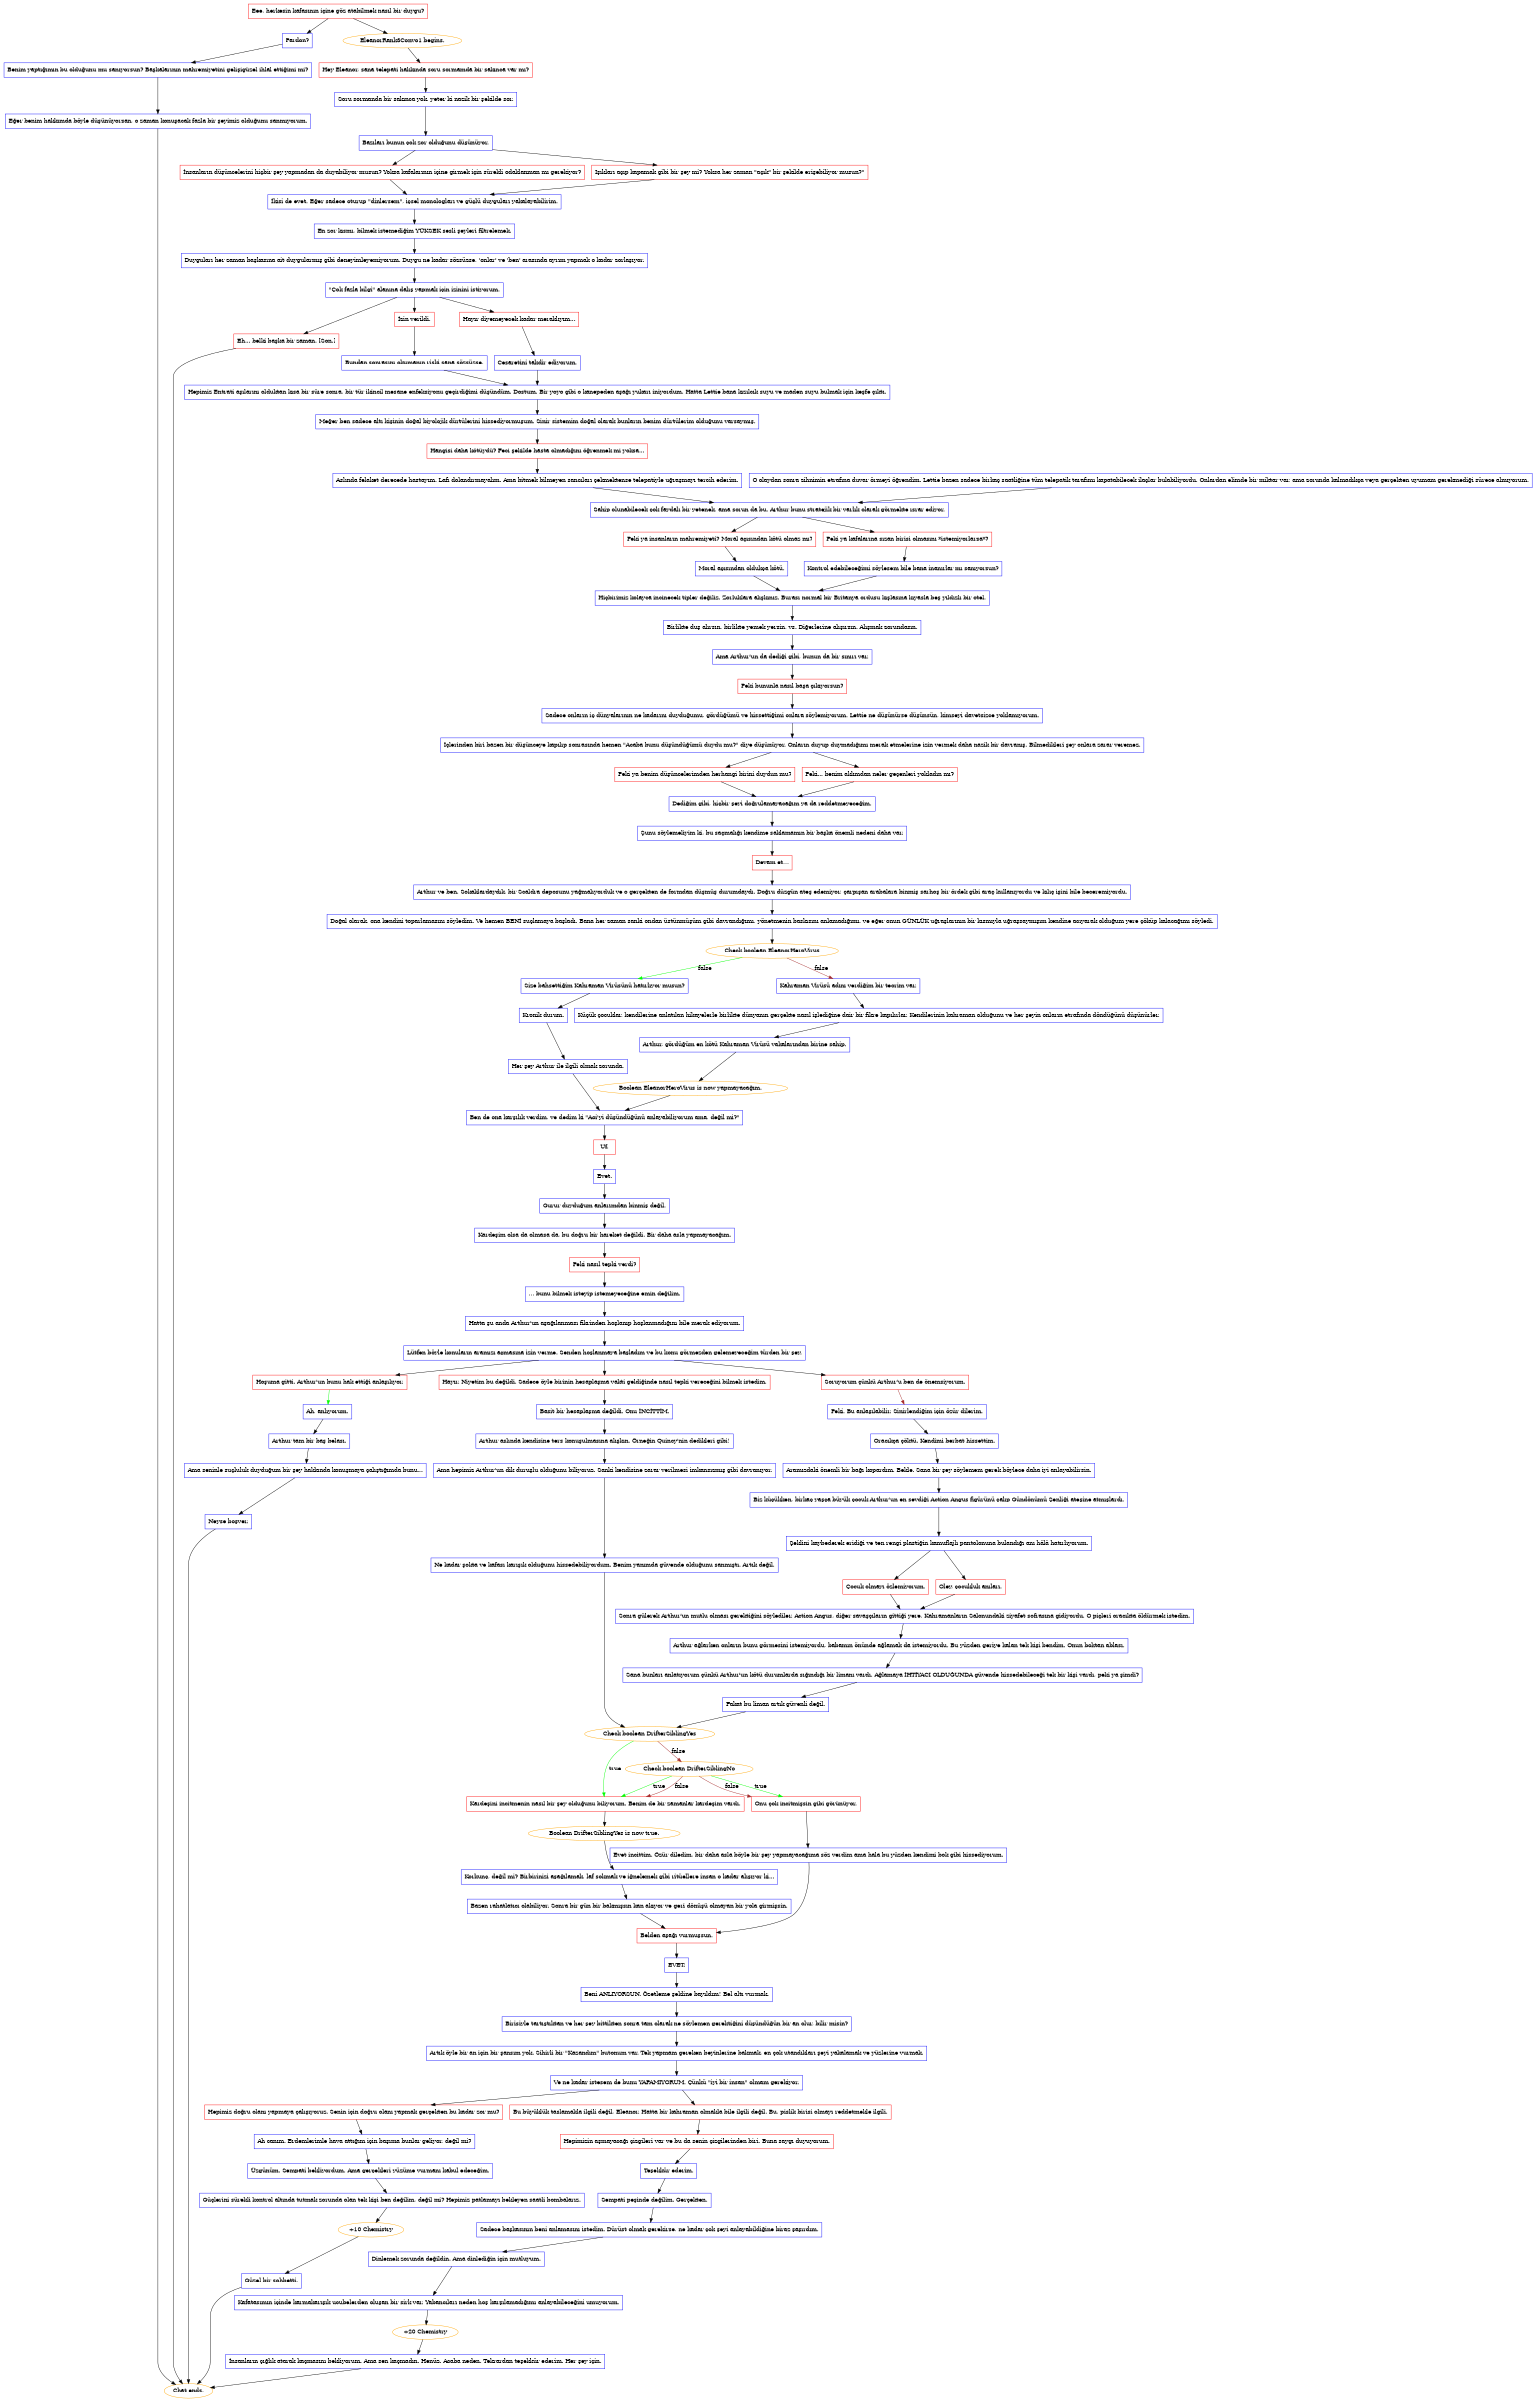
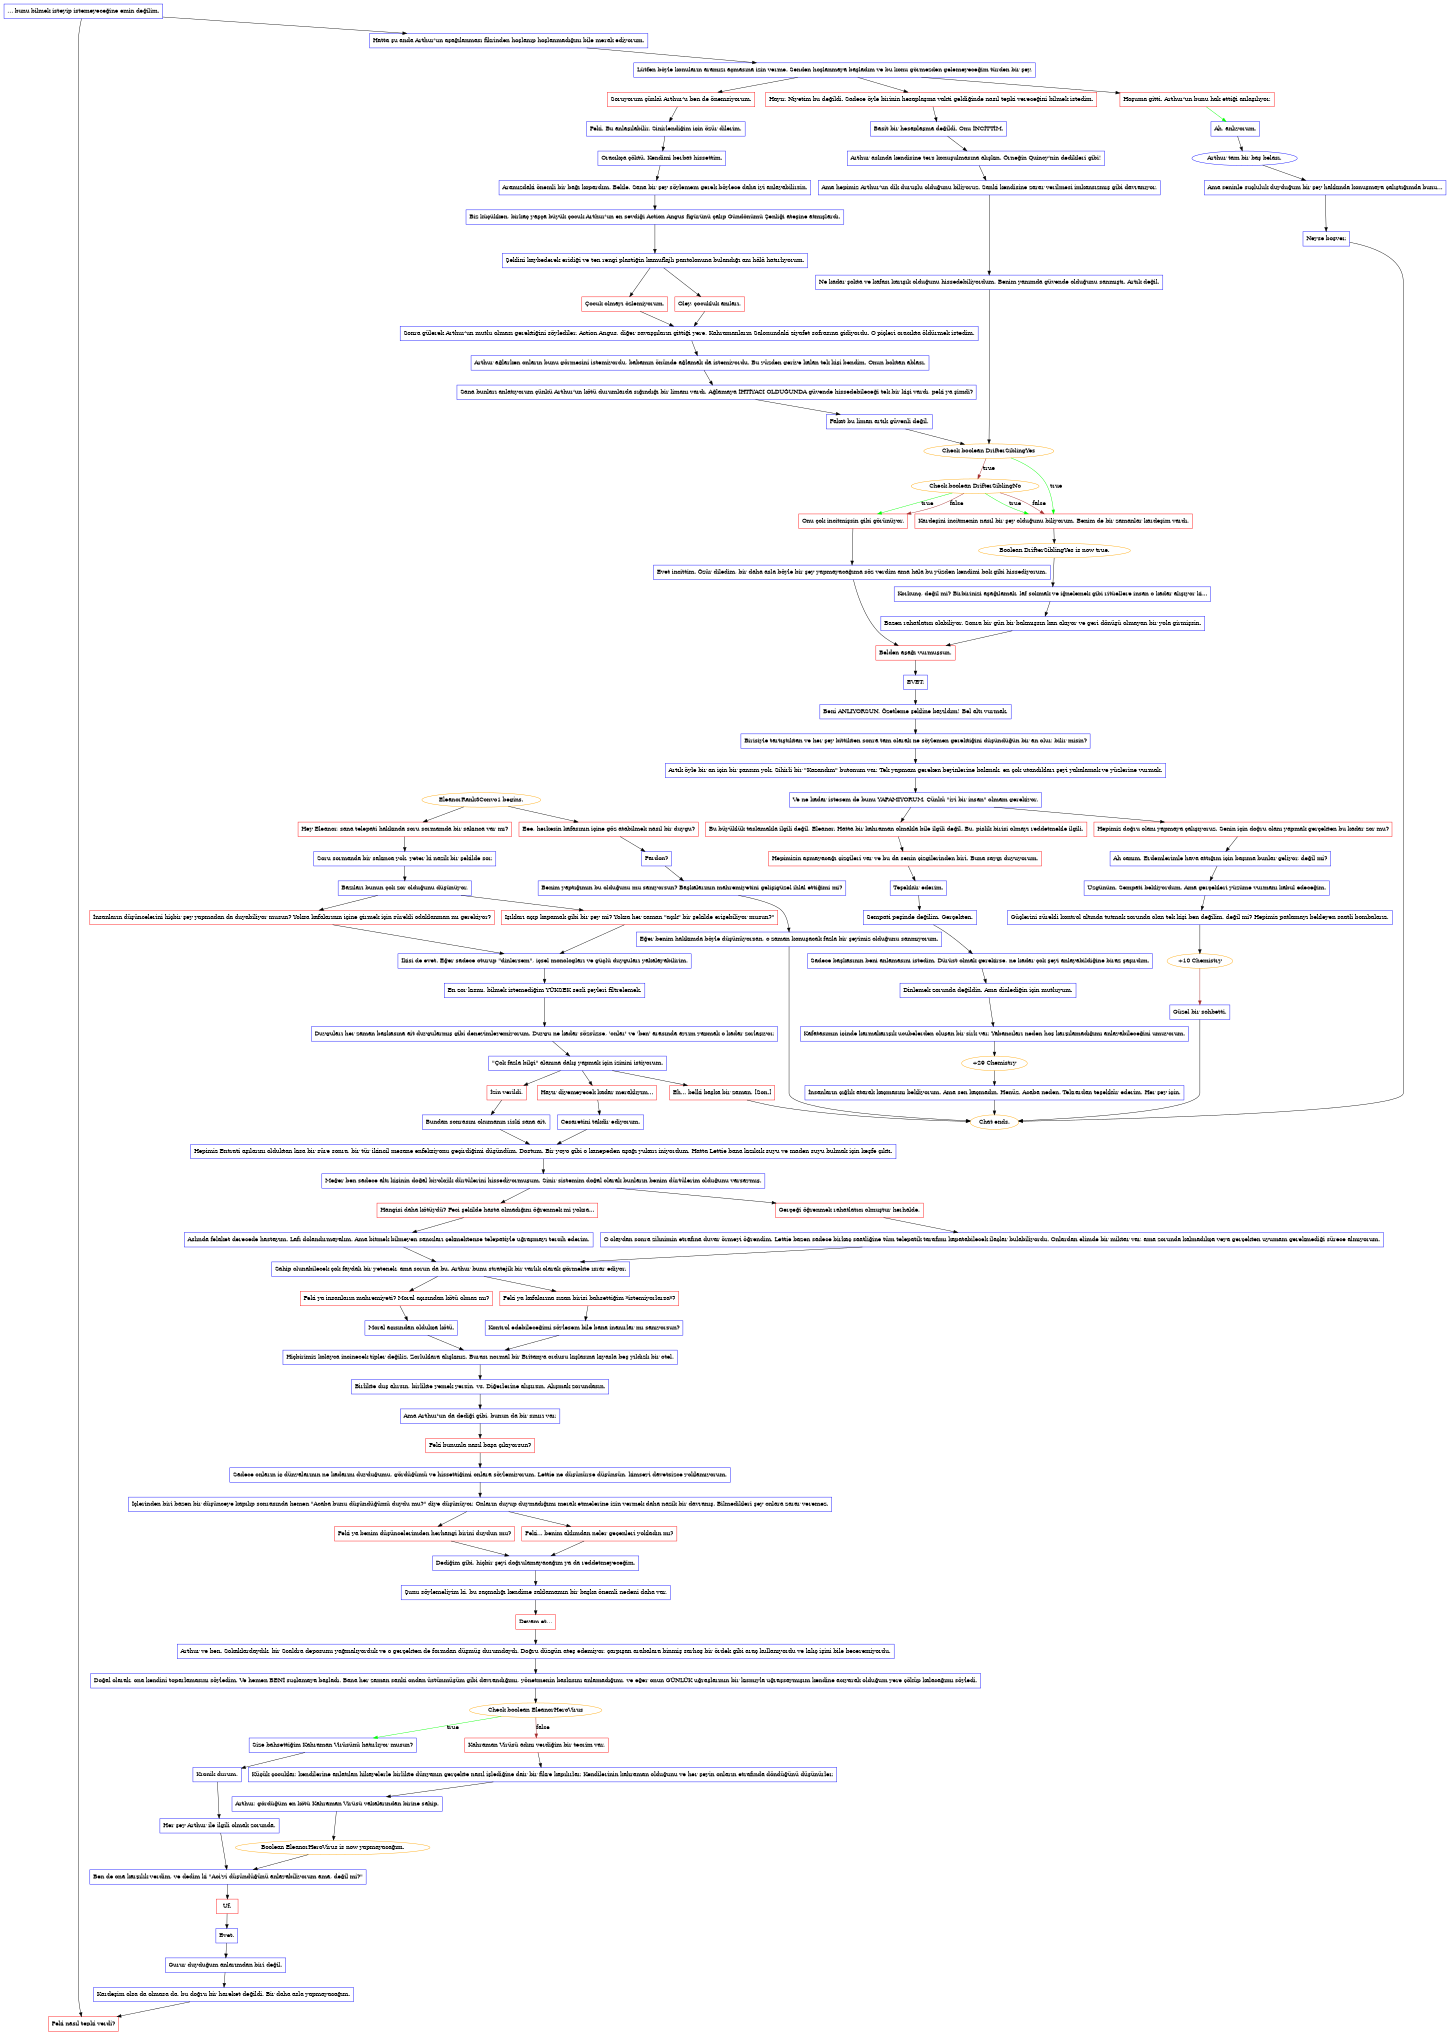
(369, 25) -> (541, 814)
(414, 363) -> (486, 1122)
(907, 539) -> (589, 1299)
(705, 968) -> (453, 1728)
(848, 986) -> (536, 1745)
(605, 1206) -> (226, 1965)
none -> (849, 1210)
(605, 1277) -> (79, 1016)
(900, 1395) -> (674, 112)
(309, 1441) -> (1245, 158)
(678, 1751) -> (989, 469)
(324, 2254) -> (1200, 985)
(425, 2332) -> (994, 1063)
